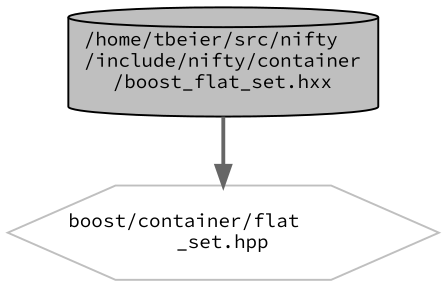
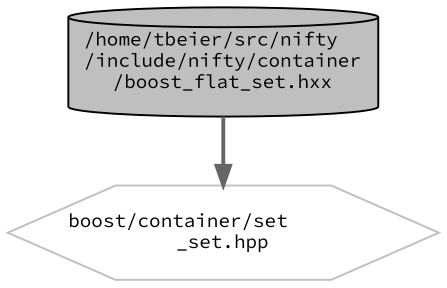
(223, 233) -> (223, 233)
